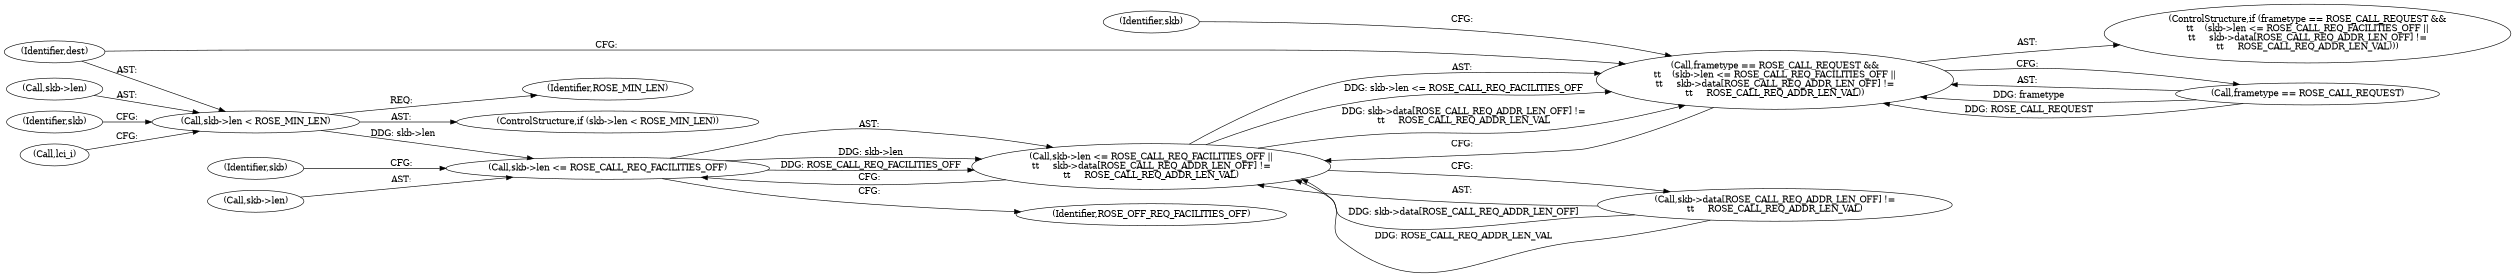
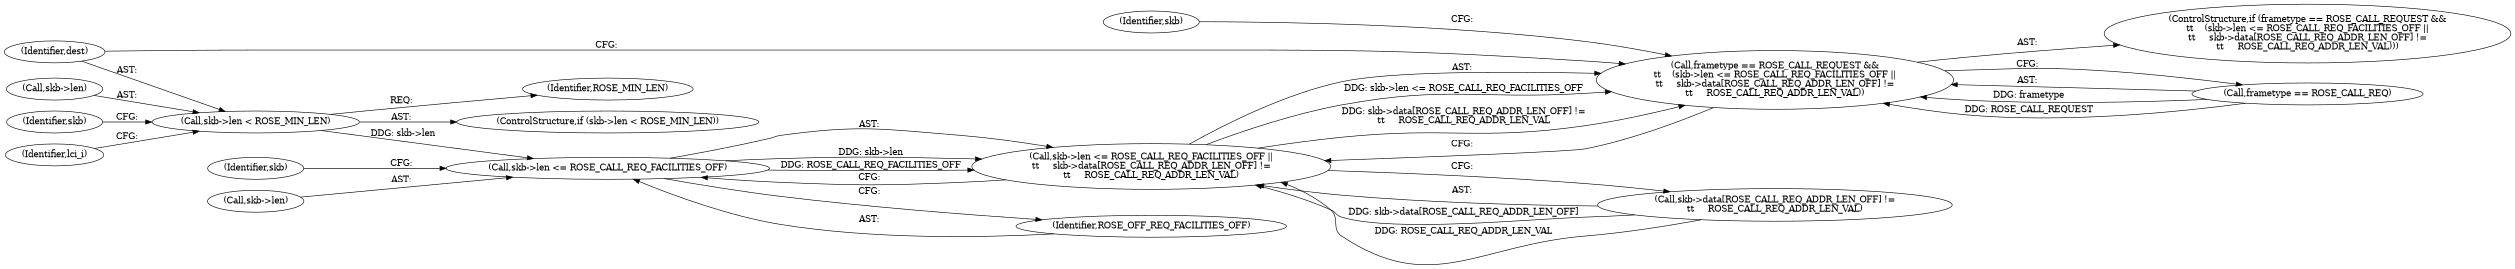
(2308, 94) -> (2308, 94)
(55, 155) -> (55, 155)
none -> (843, 232)
